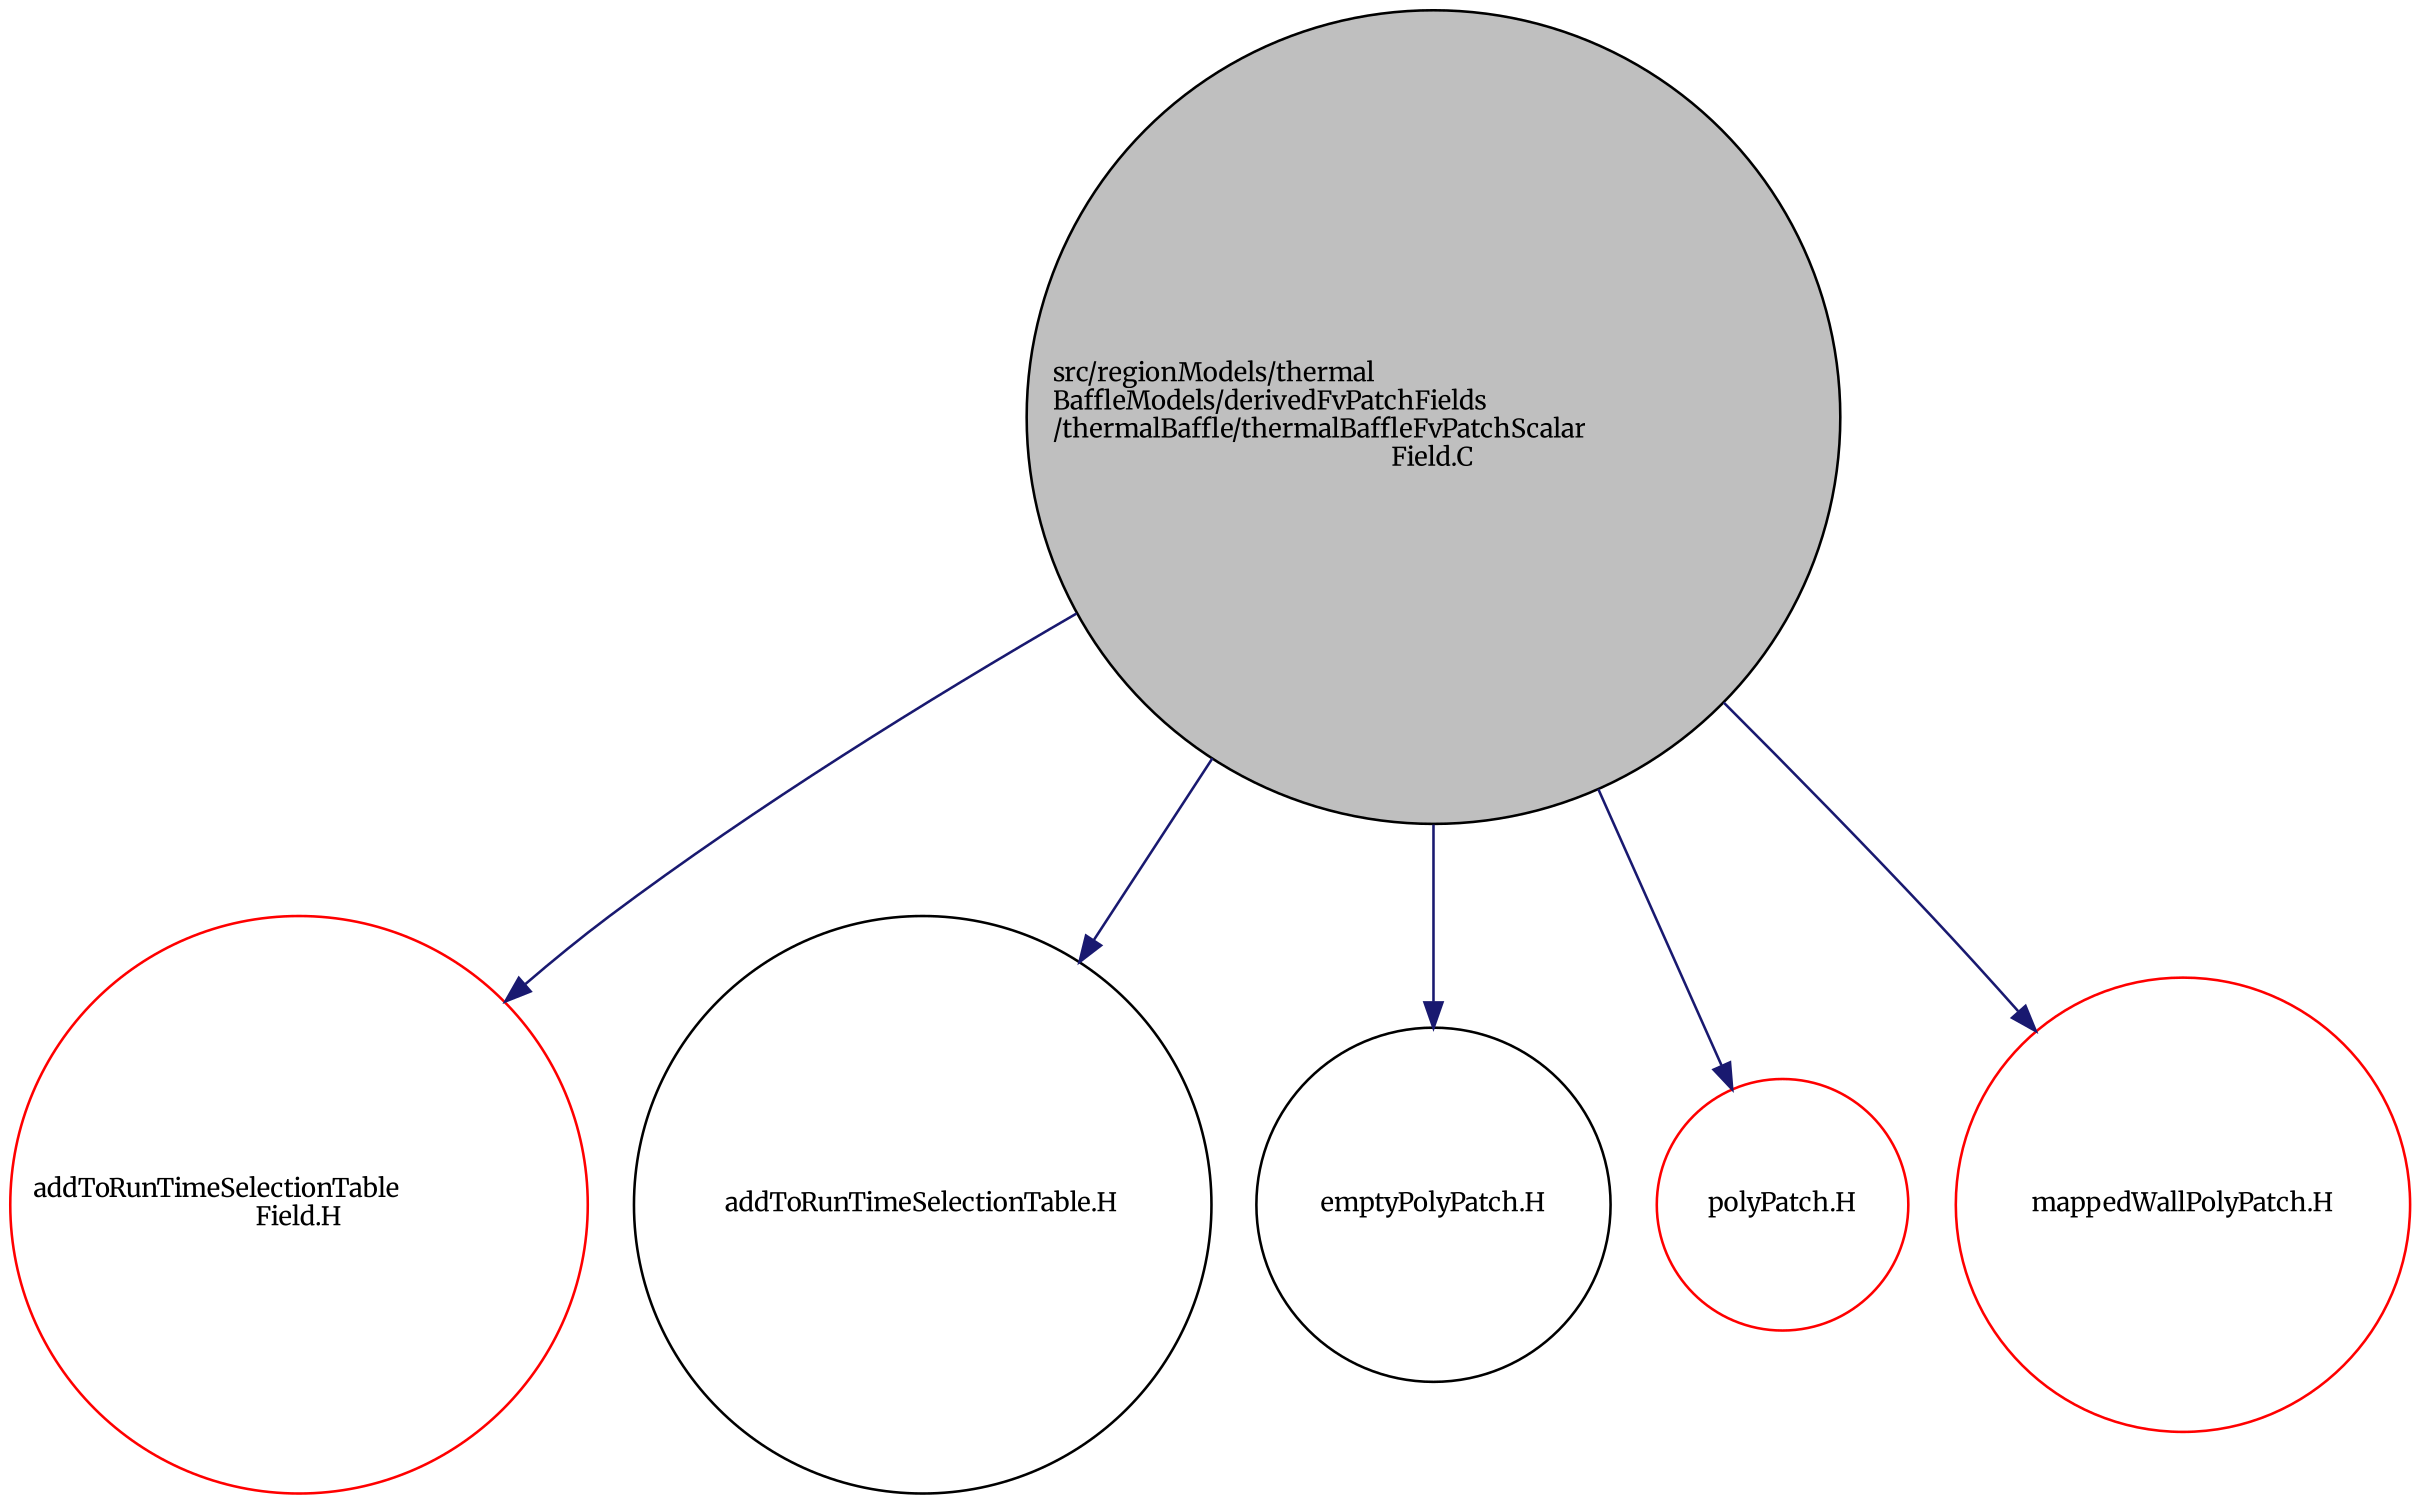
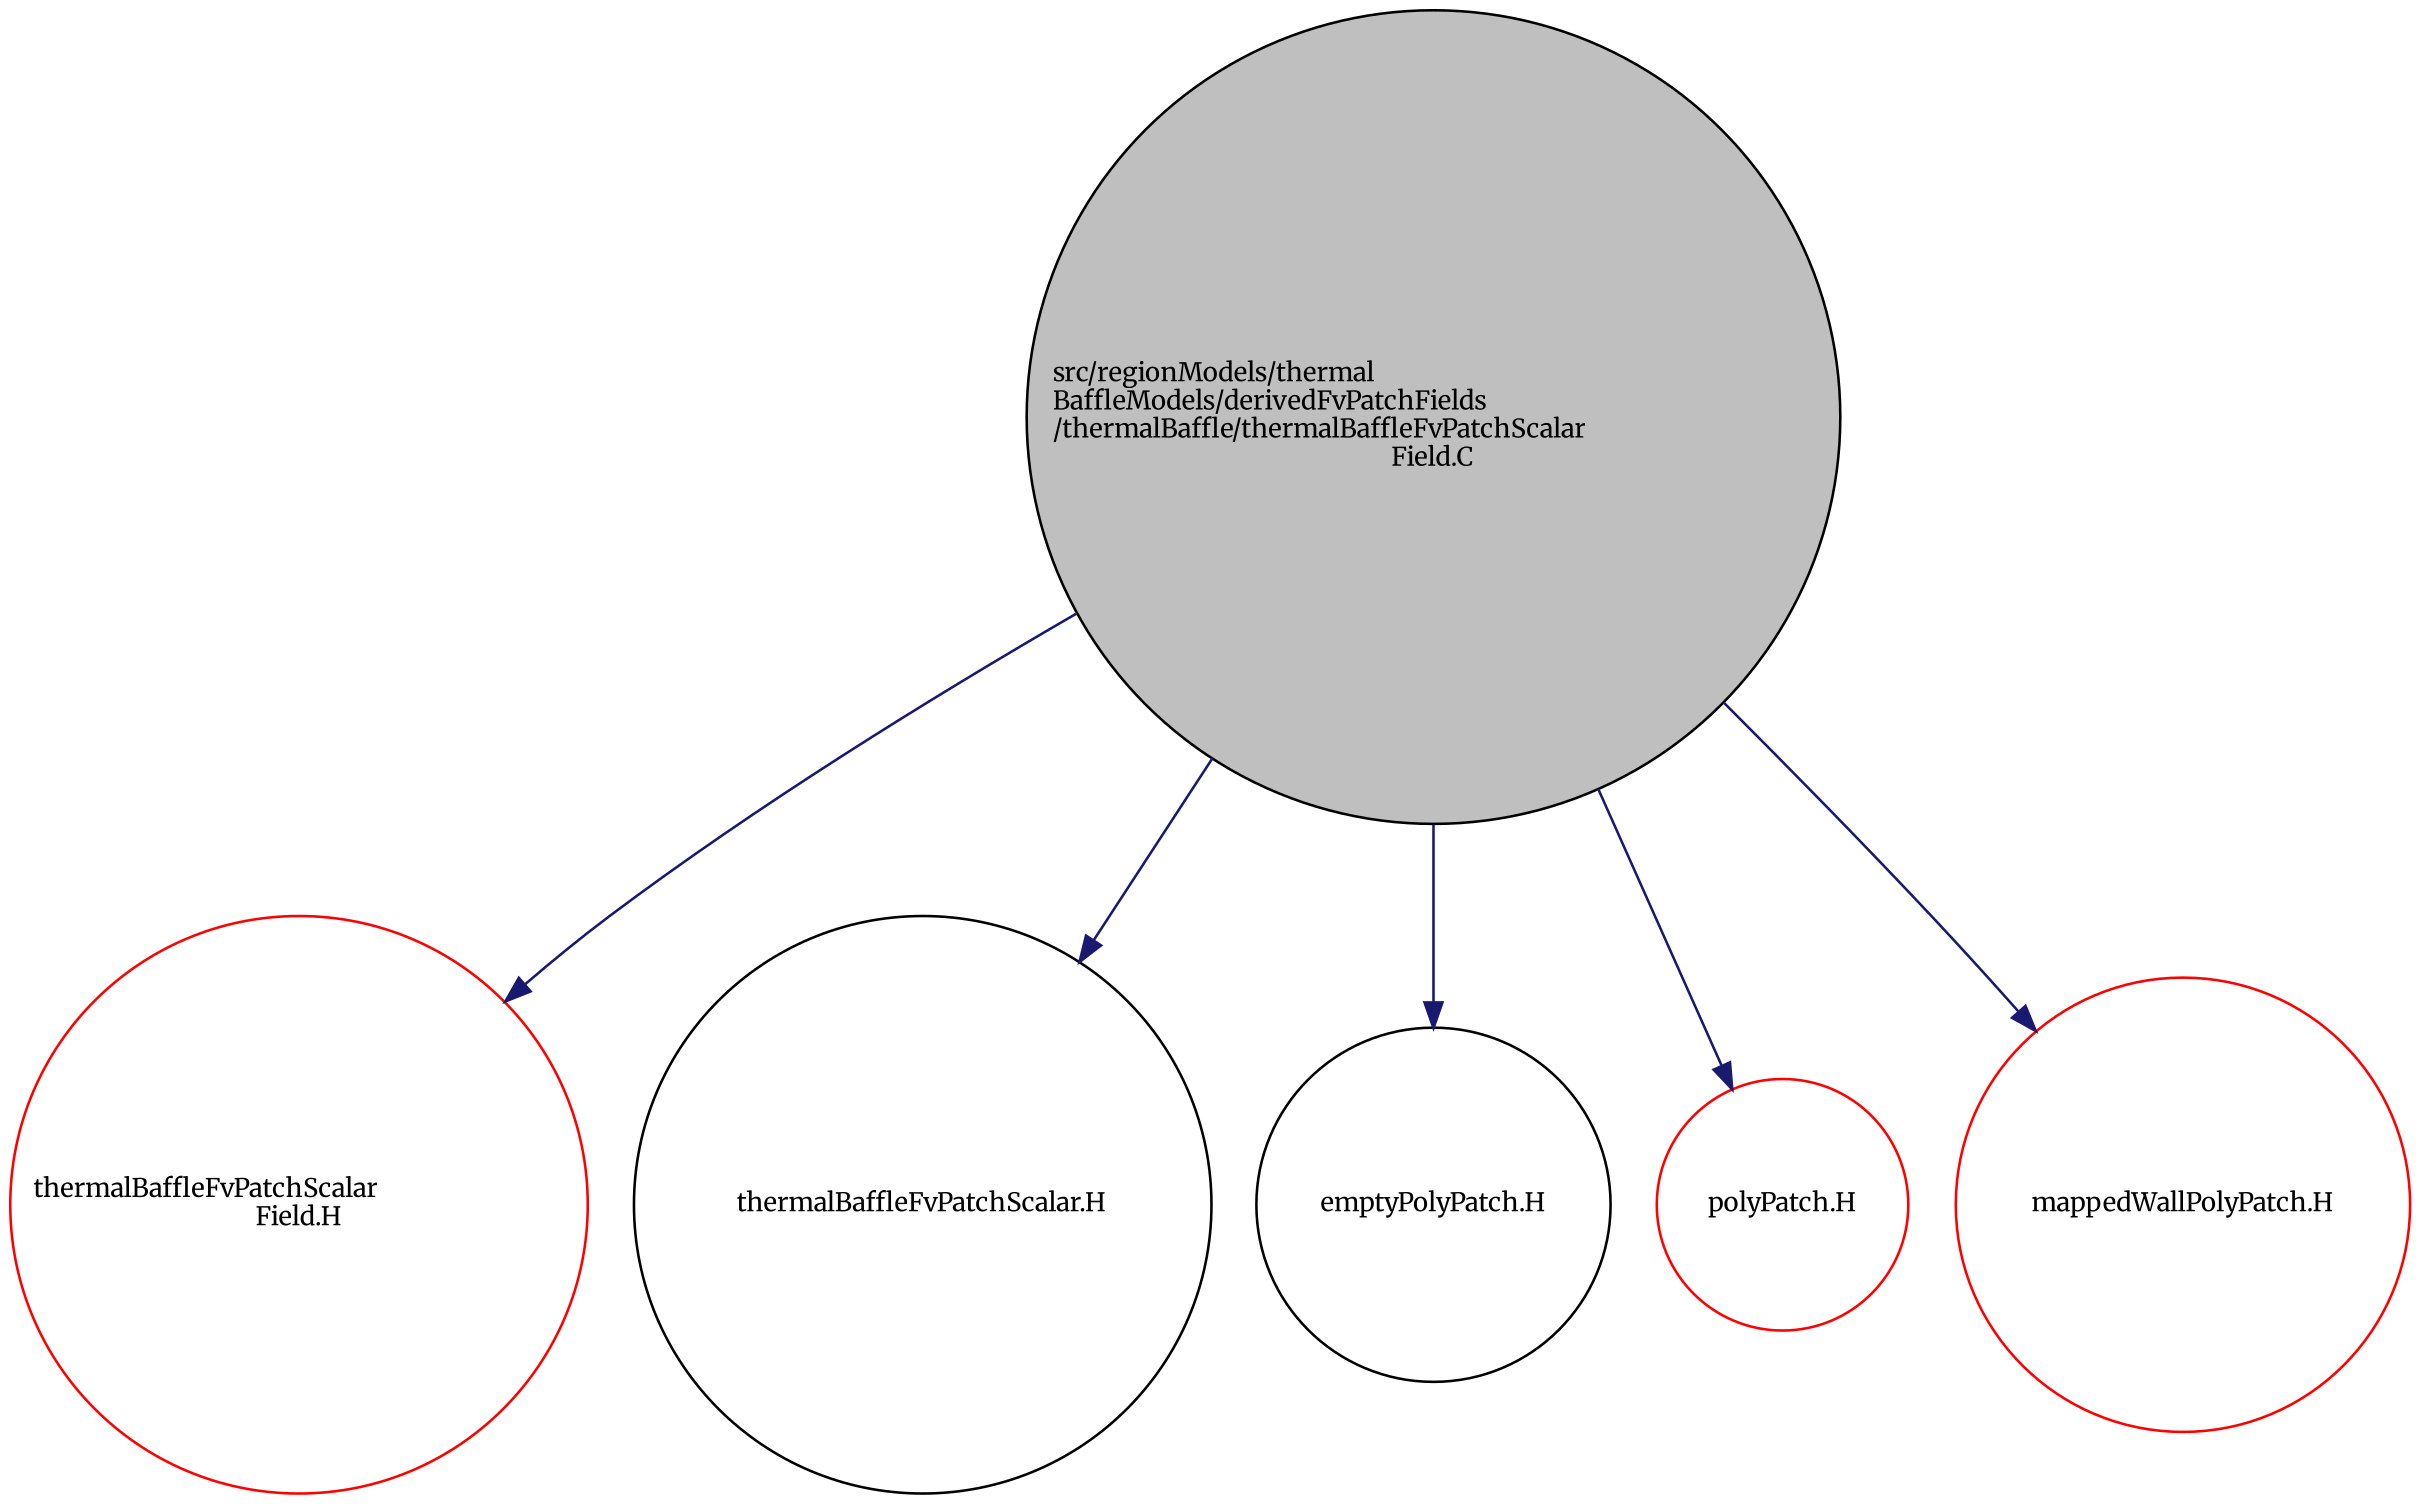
(299, 1205) -> (299, 1205)
(923, 1205) -> (923, 1205)
